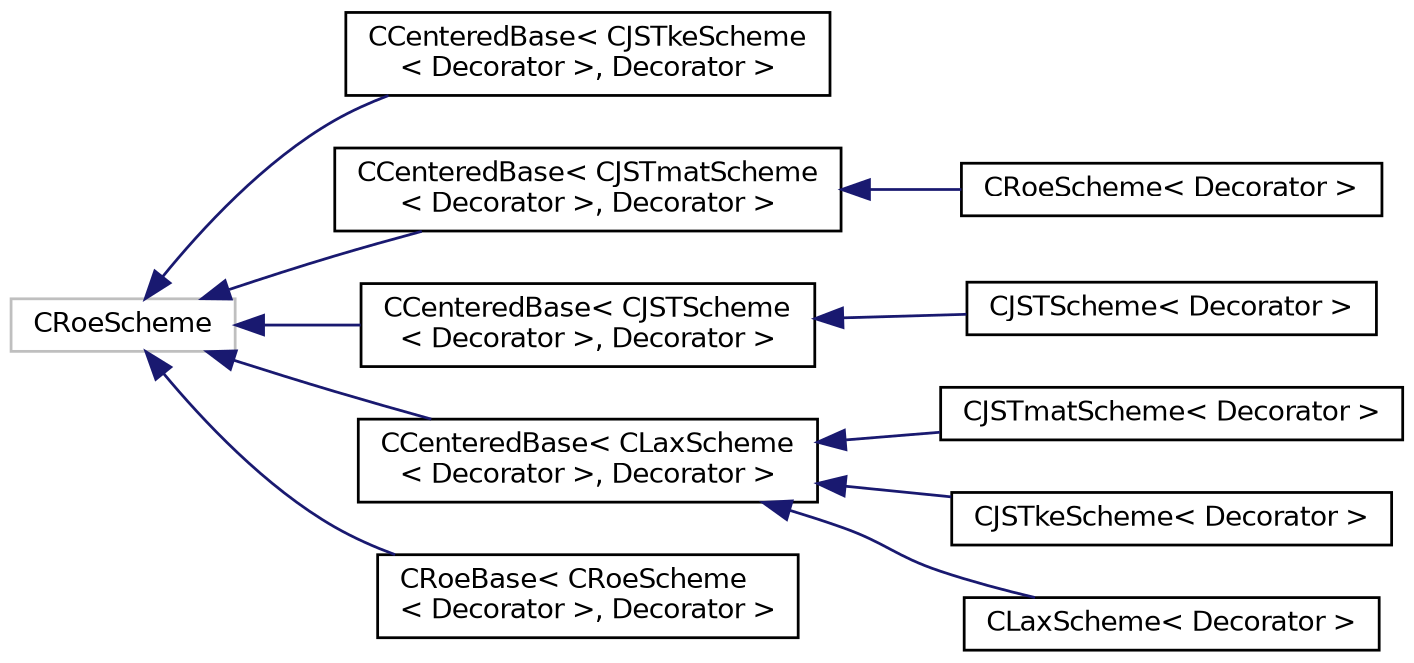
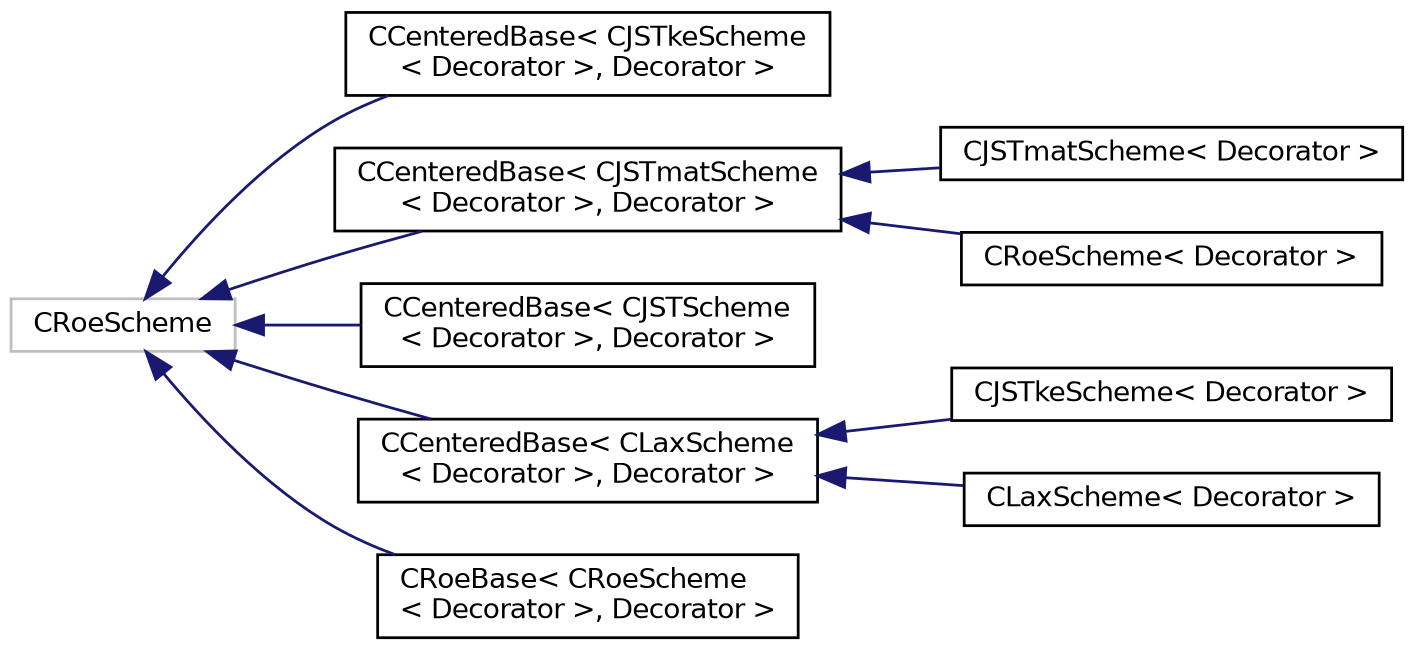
(1172, 308) -> none
(893, 436) -> (905, 170)
